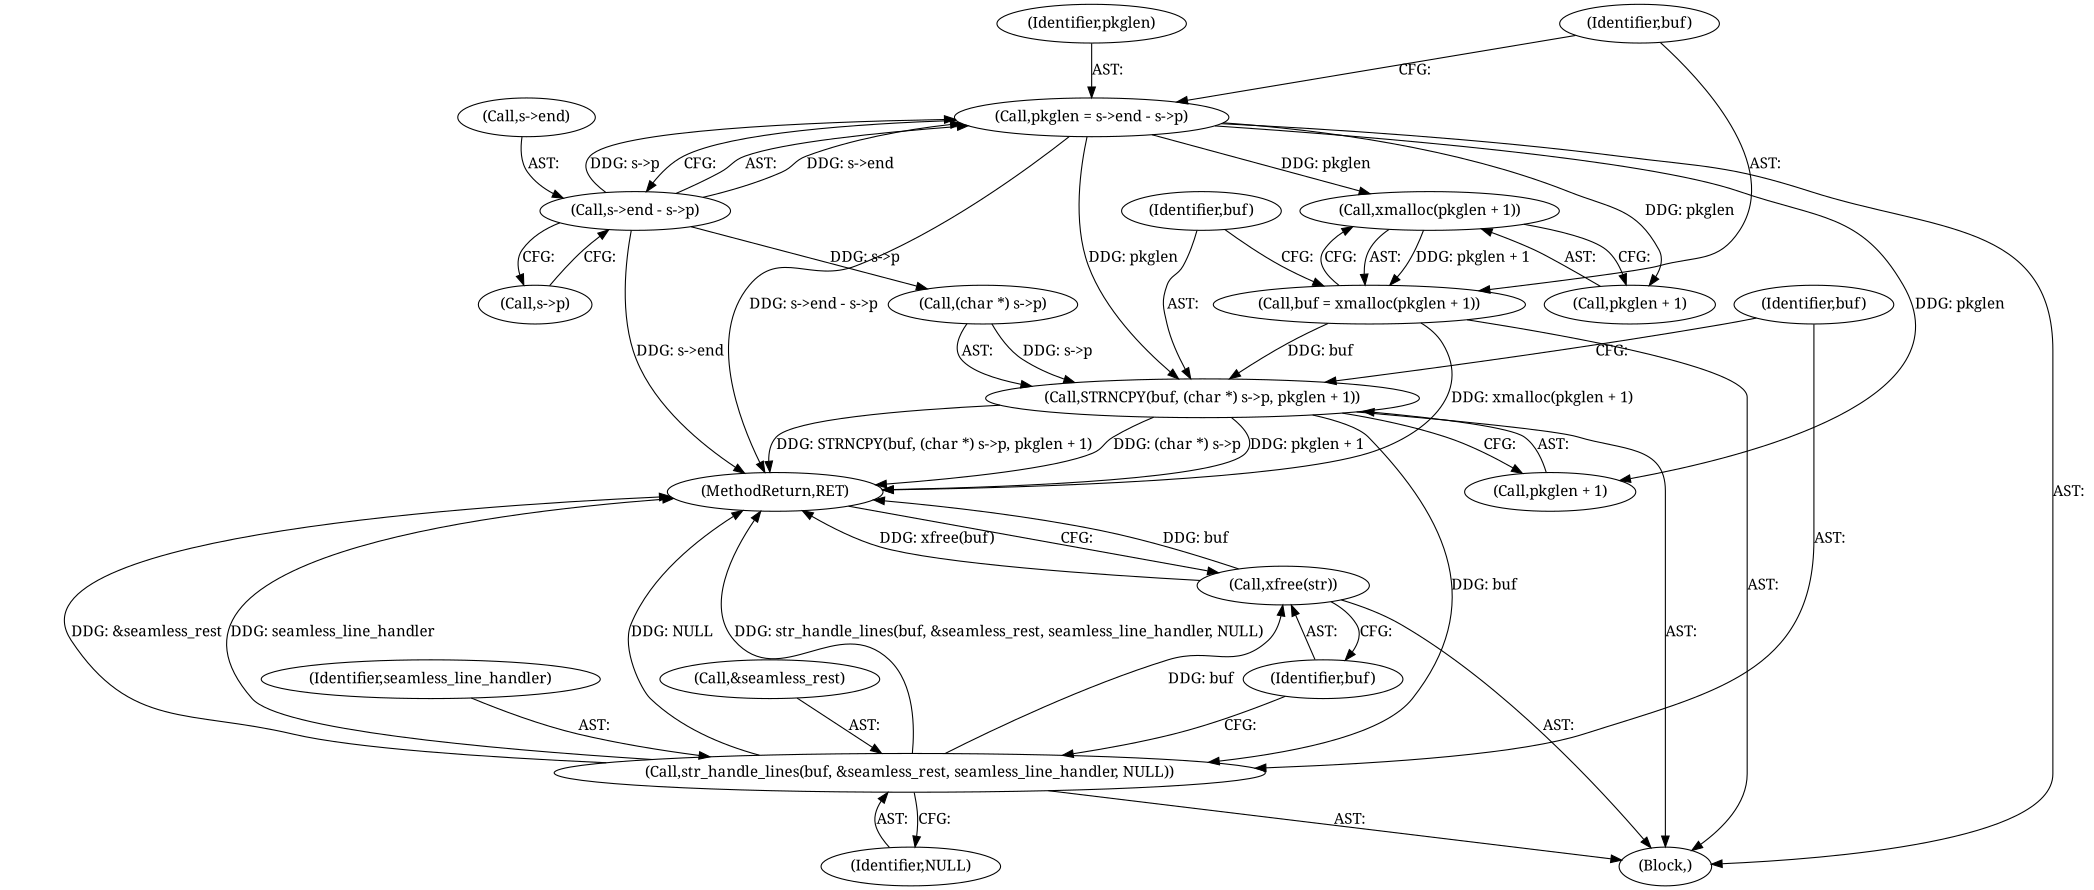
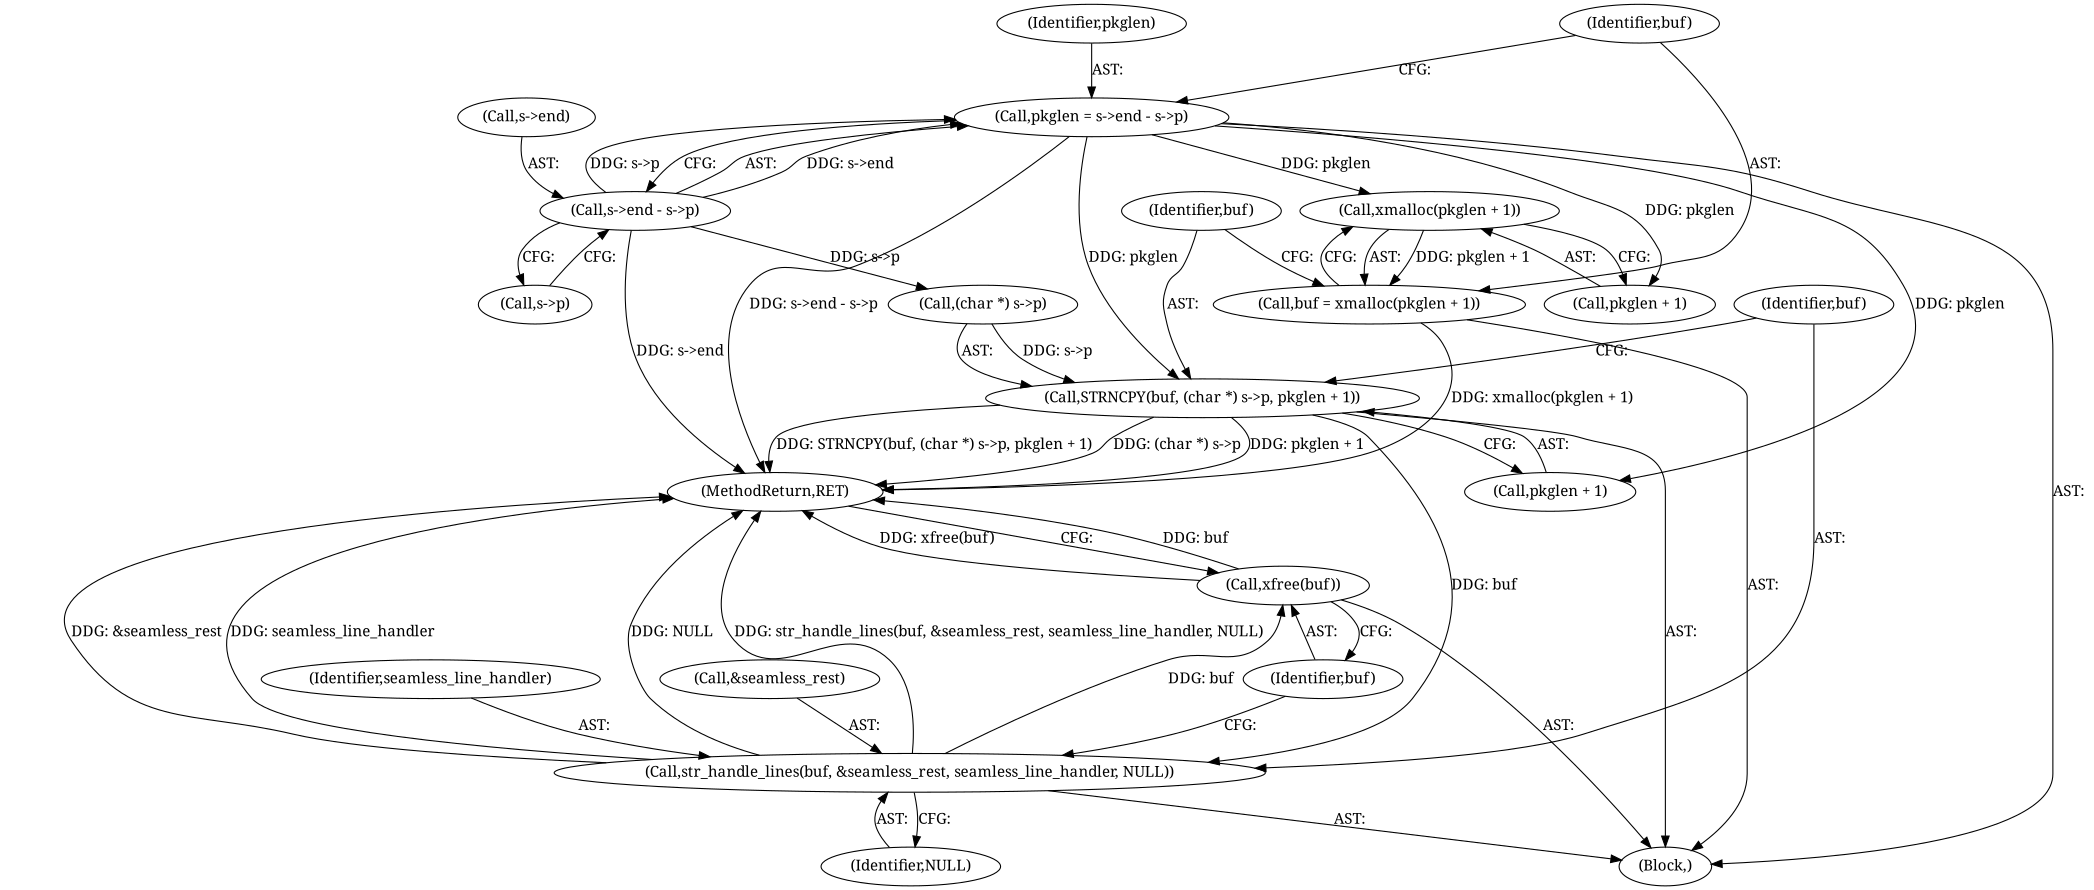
(1282, 346) -> none
(1283, 586) -> (1283, 586)
